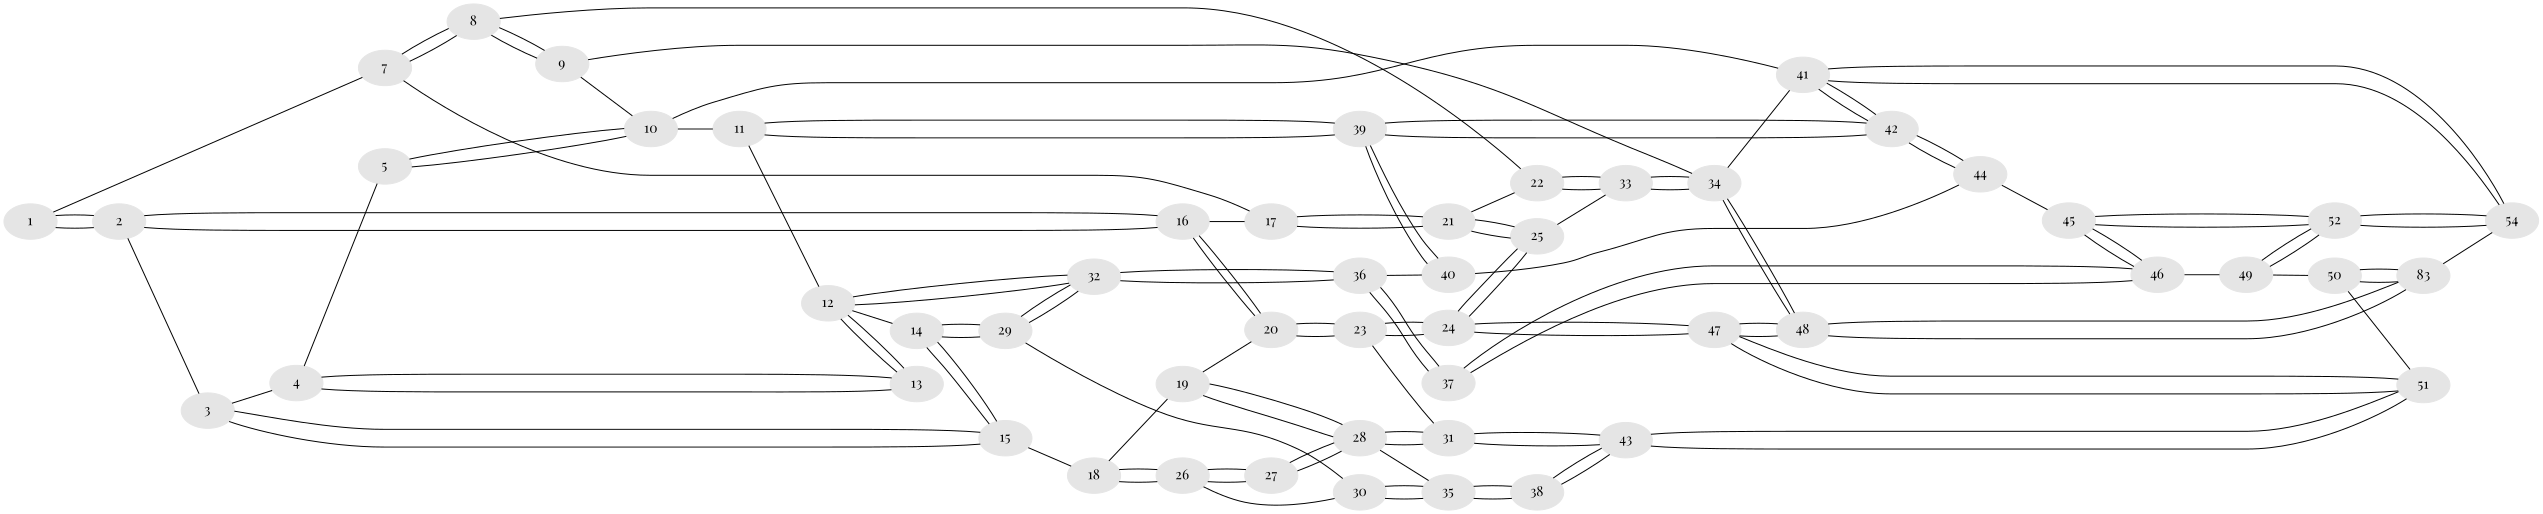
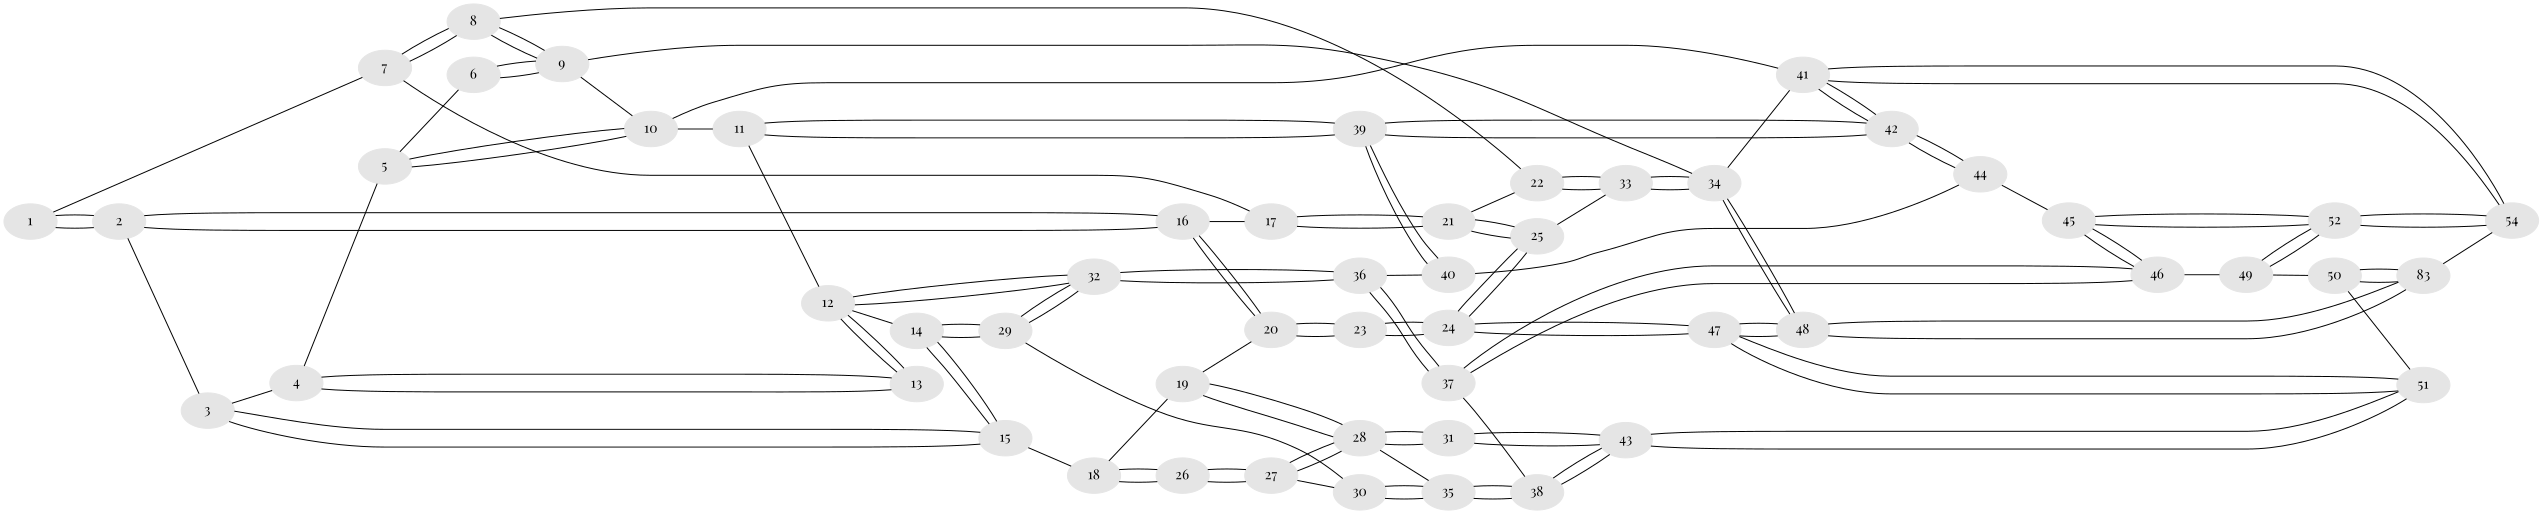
none -> (474, 75)
(1402, 385) -> none
none -> (1487, 427)
(1268, 505) -> (1316, 484)
